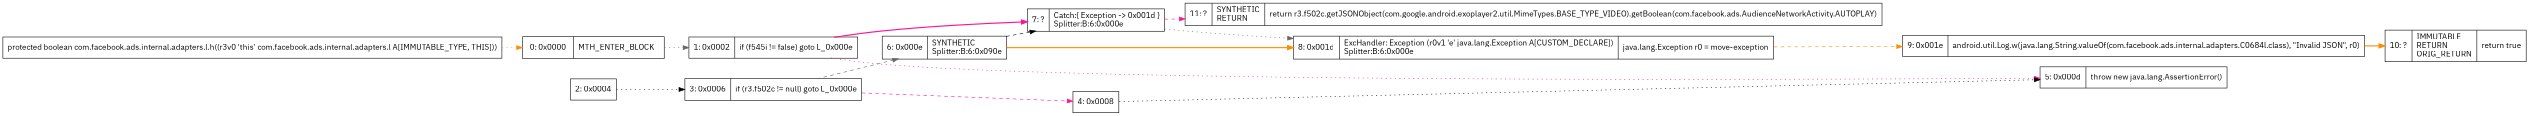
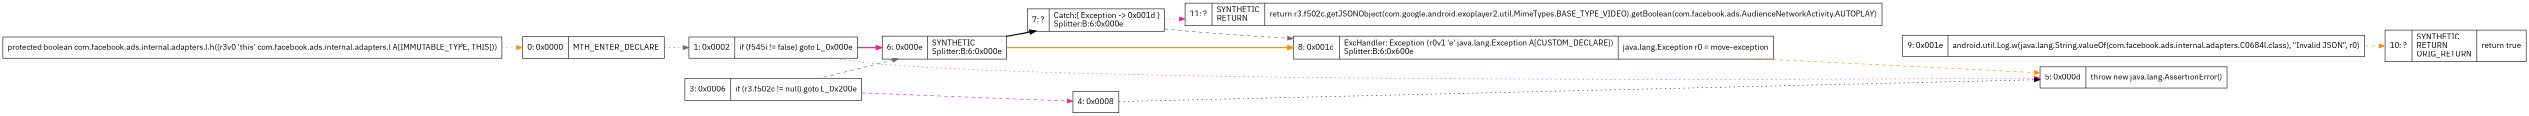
(1172, 19) -> (1172, 19)
(928, 27) -> (867, 48)
(1018, 34) -> (1018, 34)
(1226, 34) -> (1226, 34)
(2439, 37) -> (2438, 37)
(2372, 46) -> (2372, 46)
(616, 47) -> (616, 47)
(1835, 47) -> (1896, 66)
(967, 52) -> (967, 52)
(1379, 52) -> (1379, 52)
(593, 89) -> none
(796, 89) -> (796, 89)
